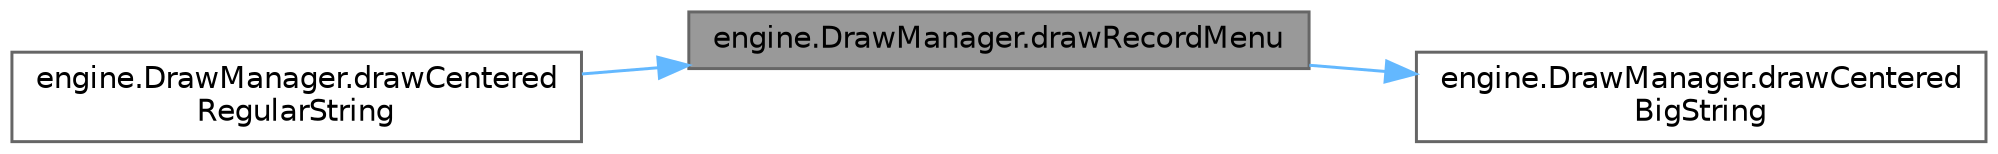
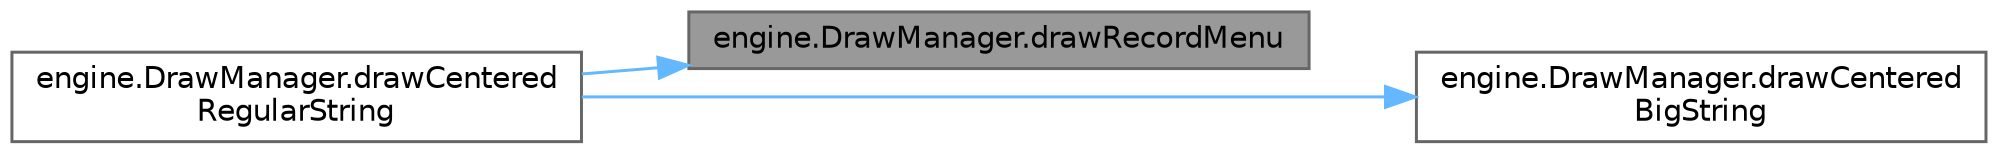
(1347, 68) -> (983, 97)
